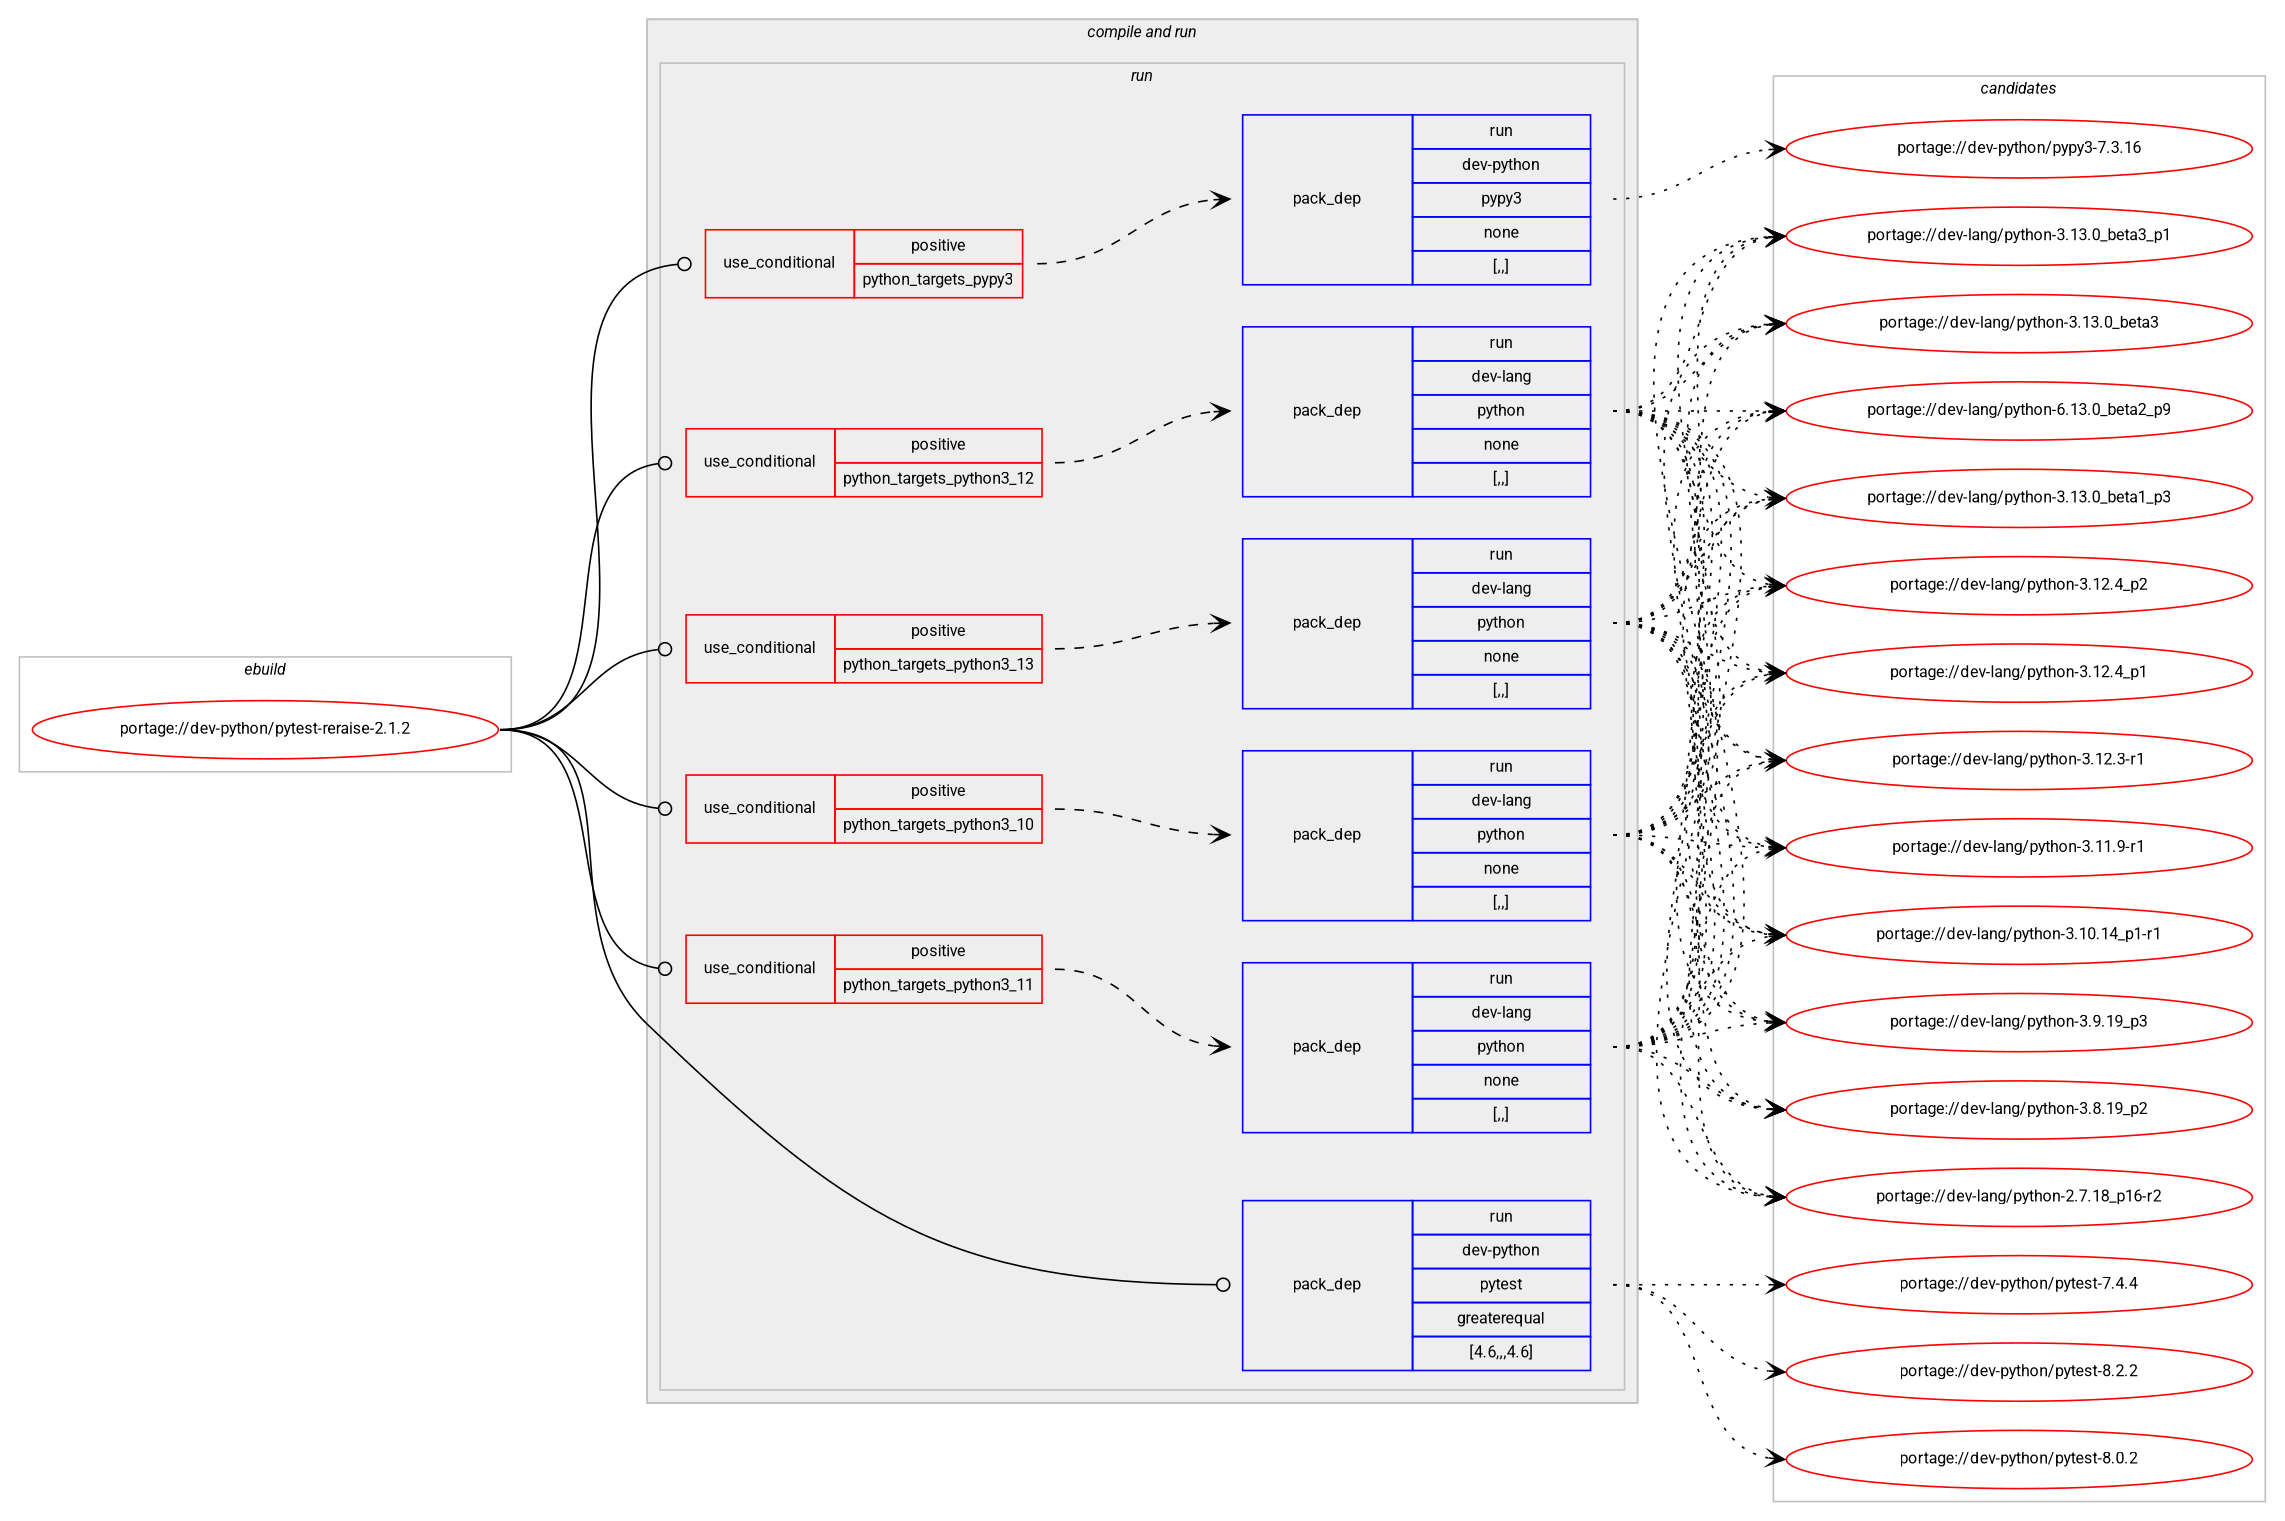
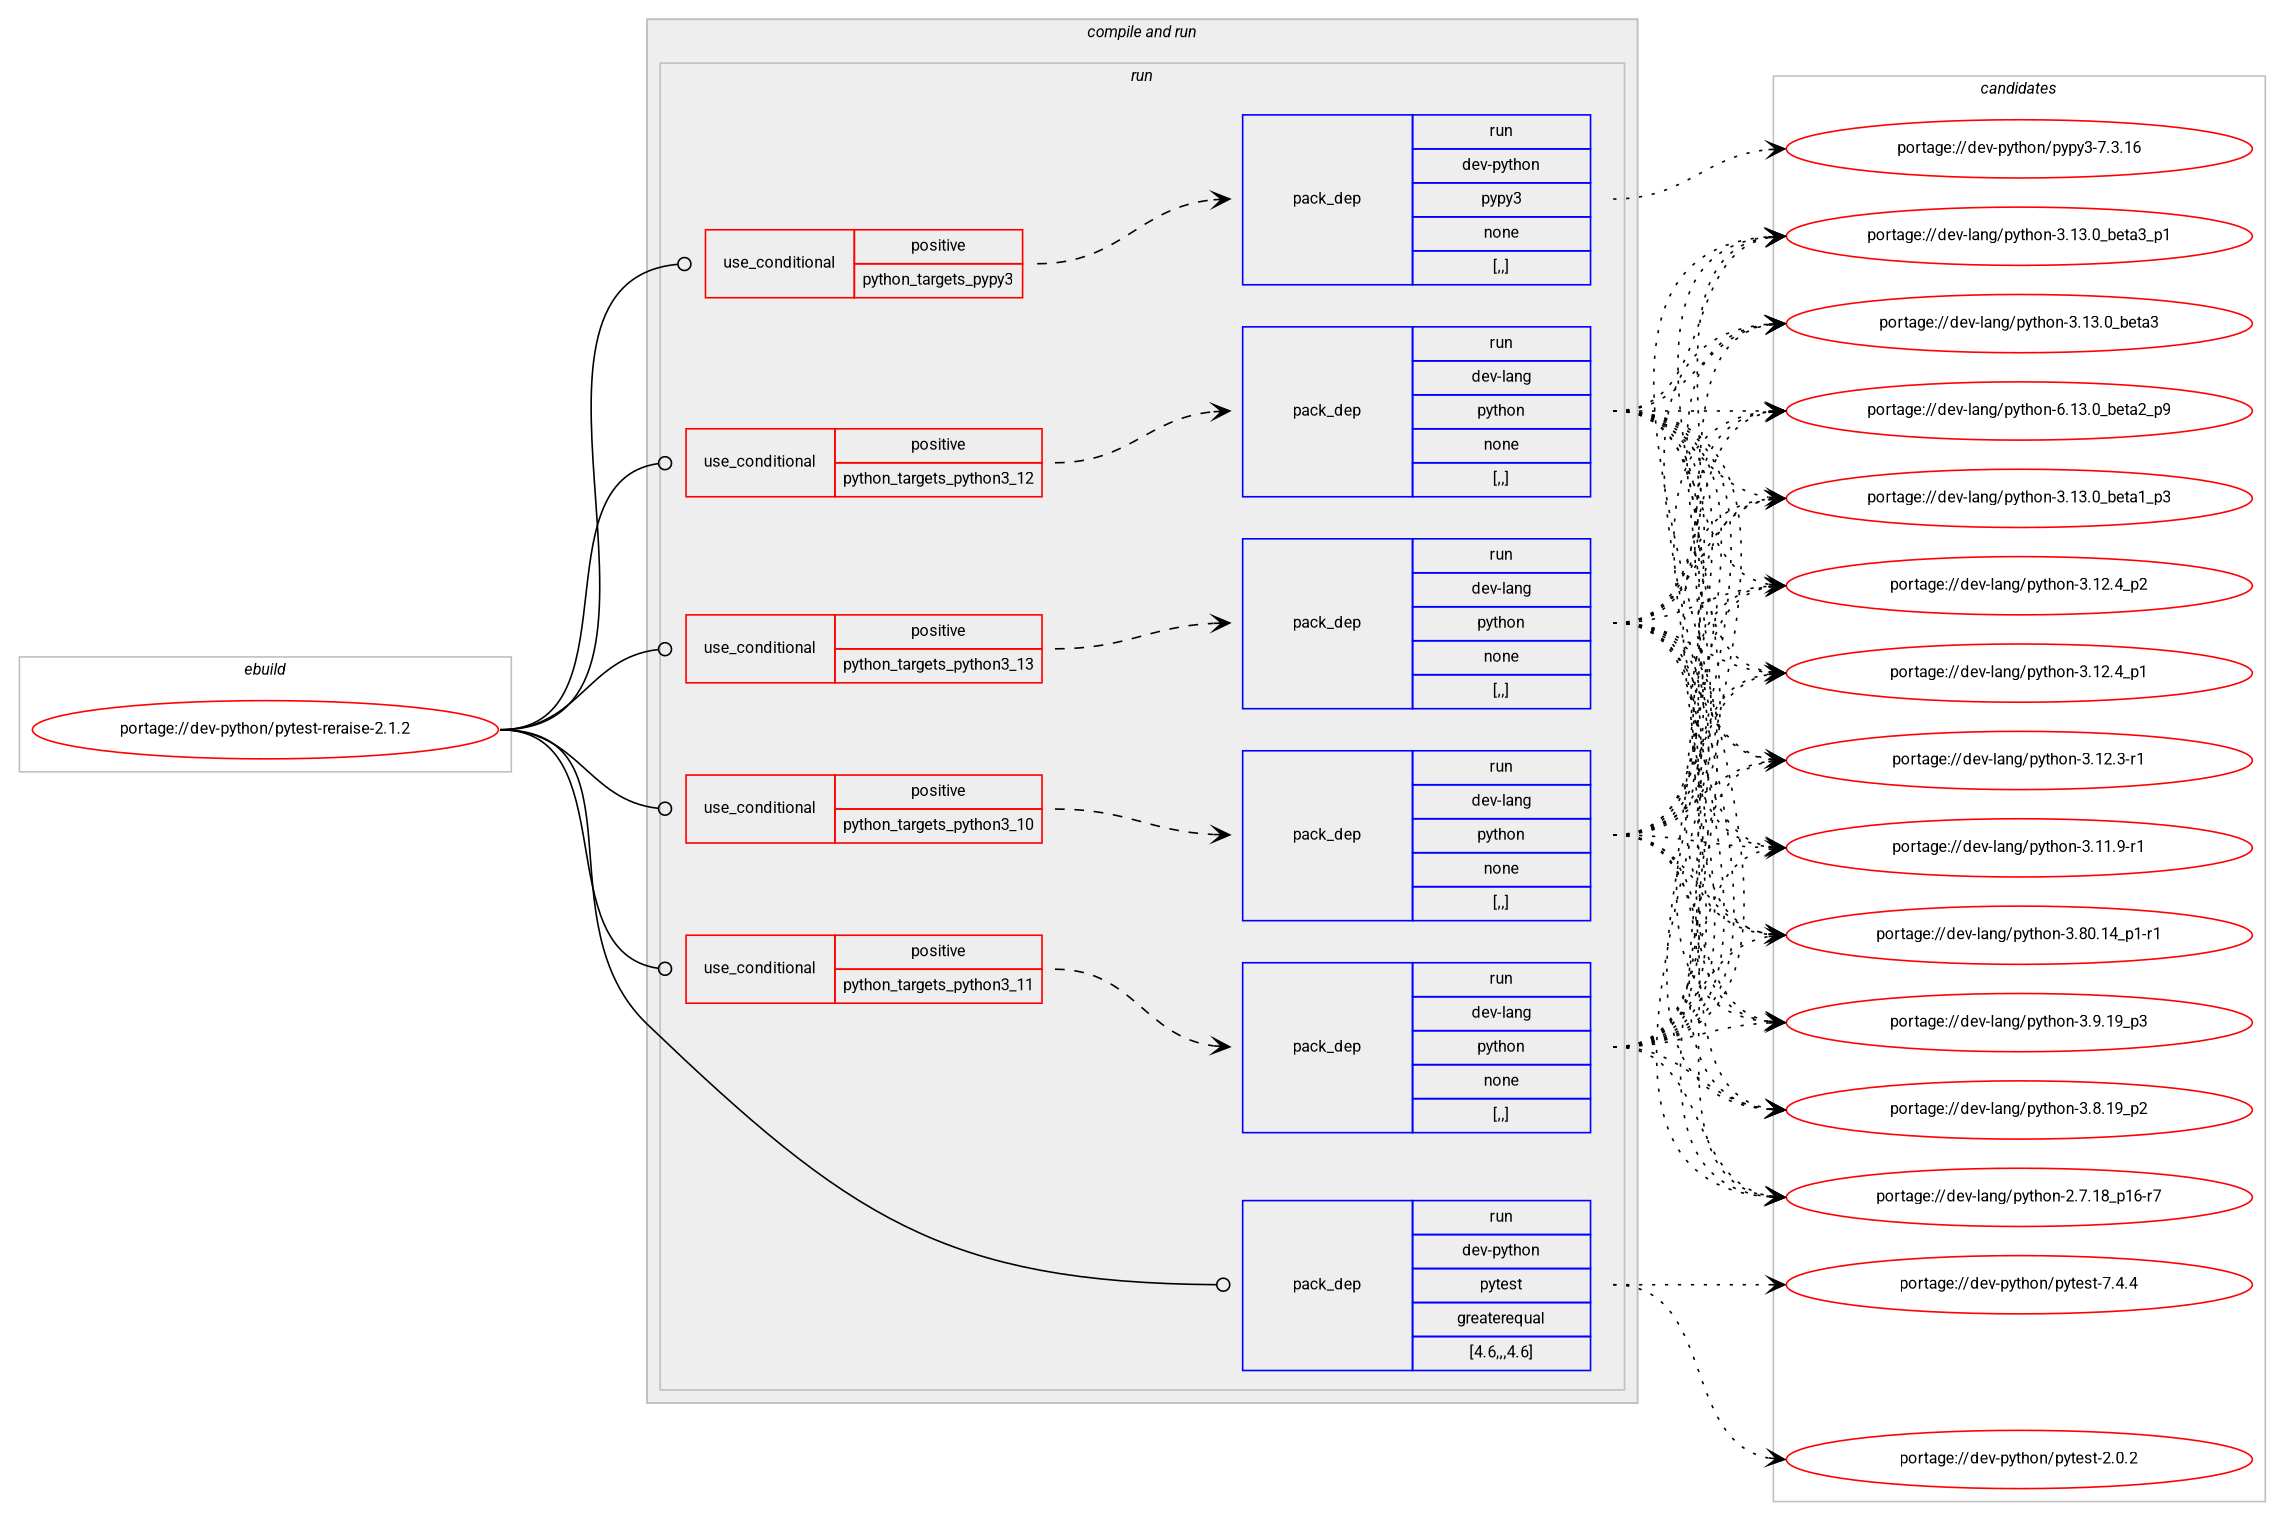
(2019, 935) -> (2019, 935)
(2019, 1197) -> (2019, 1197)
(2019, 1372) -> none
(2019, 1459) -> (2019, 1459)
